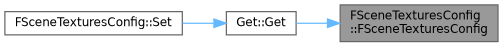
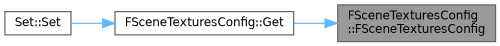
(94, 23) -> (38, 23)
(261, 23) -> (204, 23)
